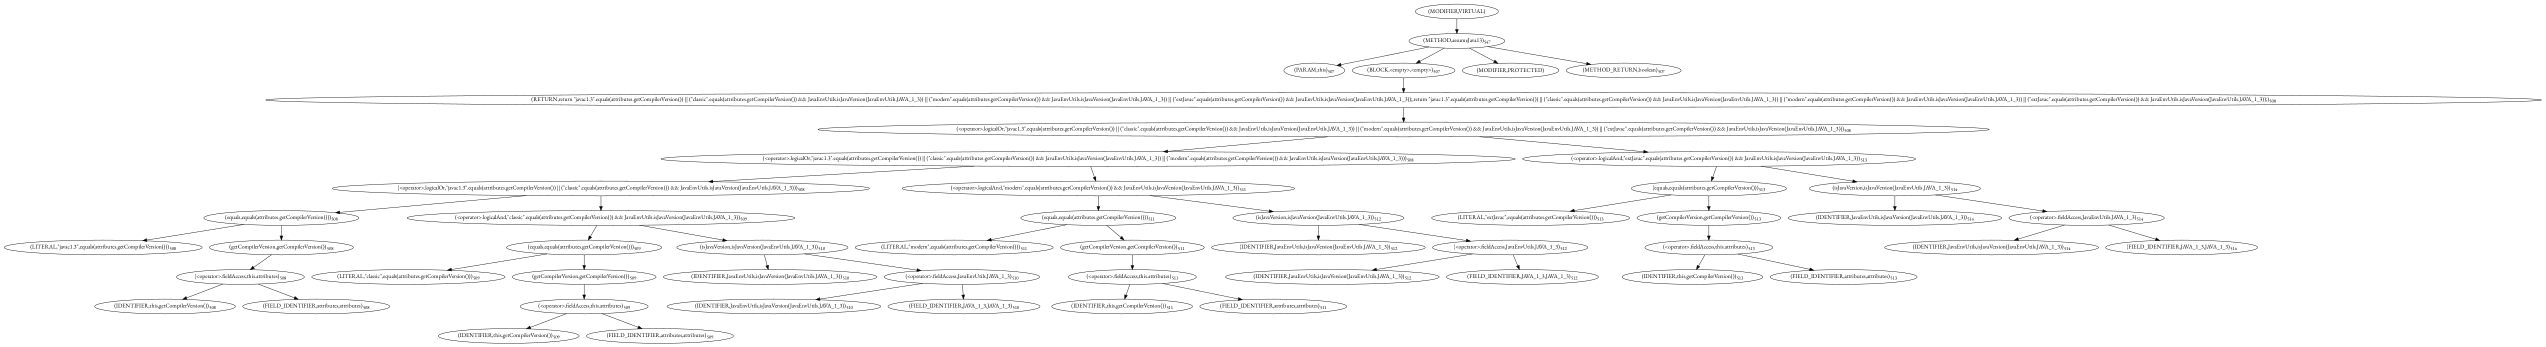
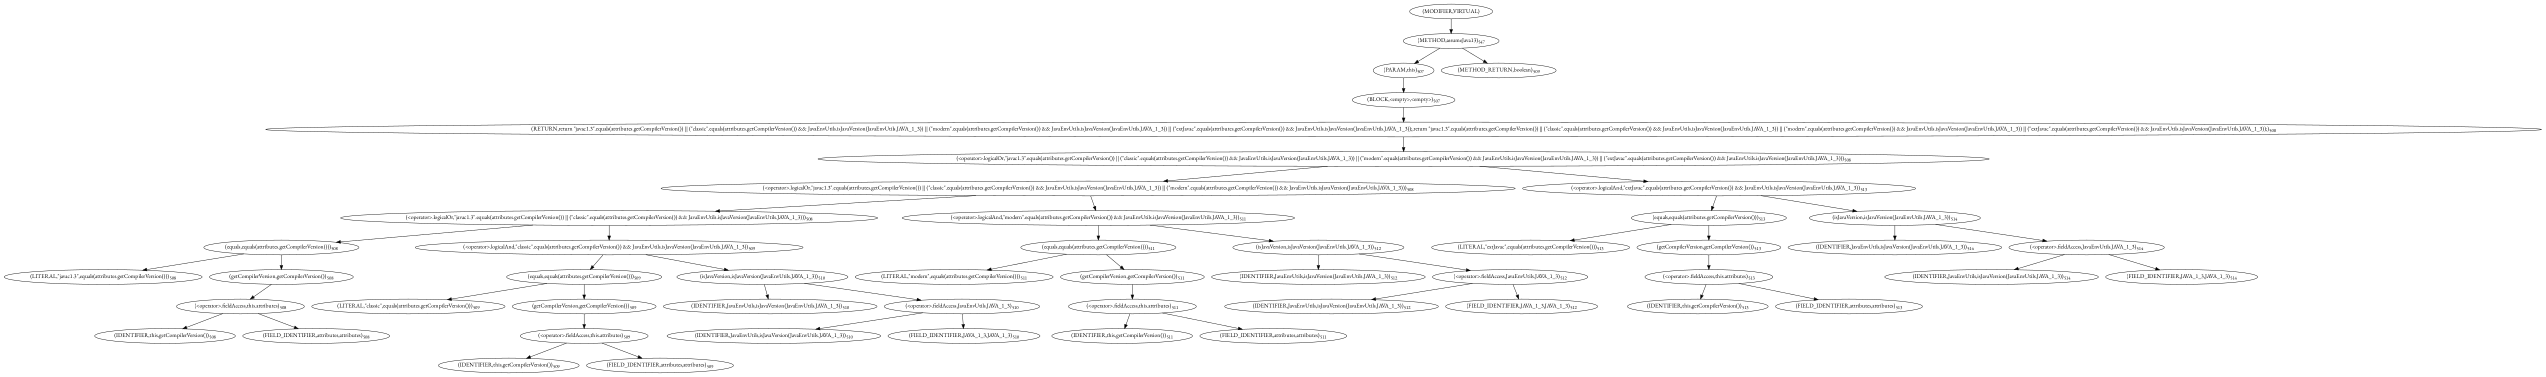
(1432, 55) -> (1404, 83)
(1511, 70) -> none
(1661, 70) -> (1536, 70)
